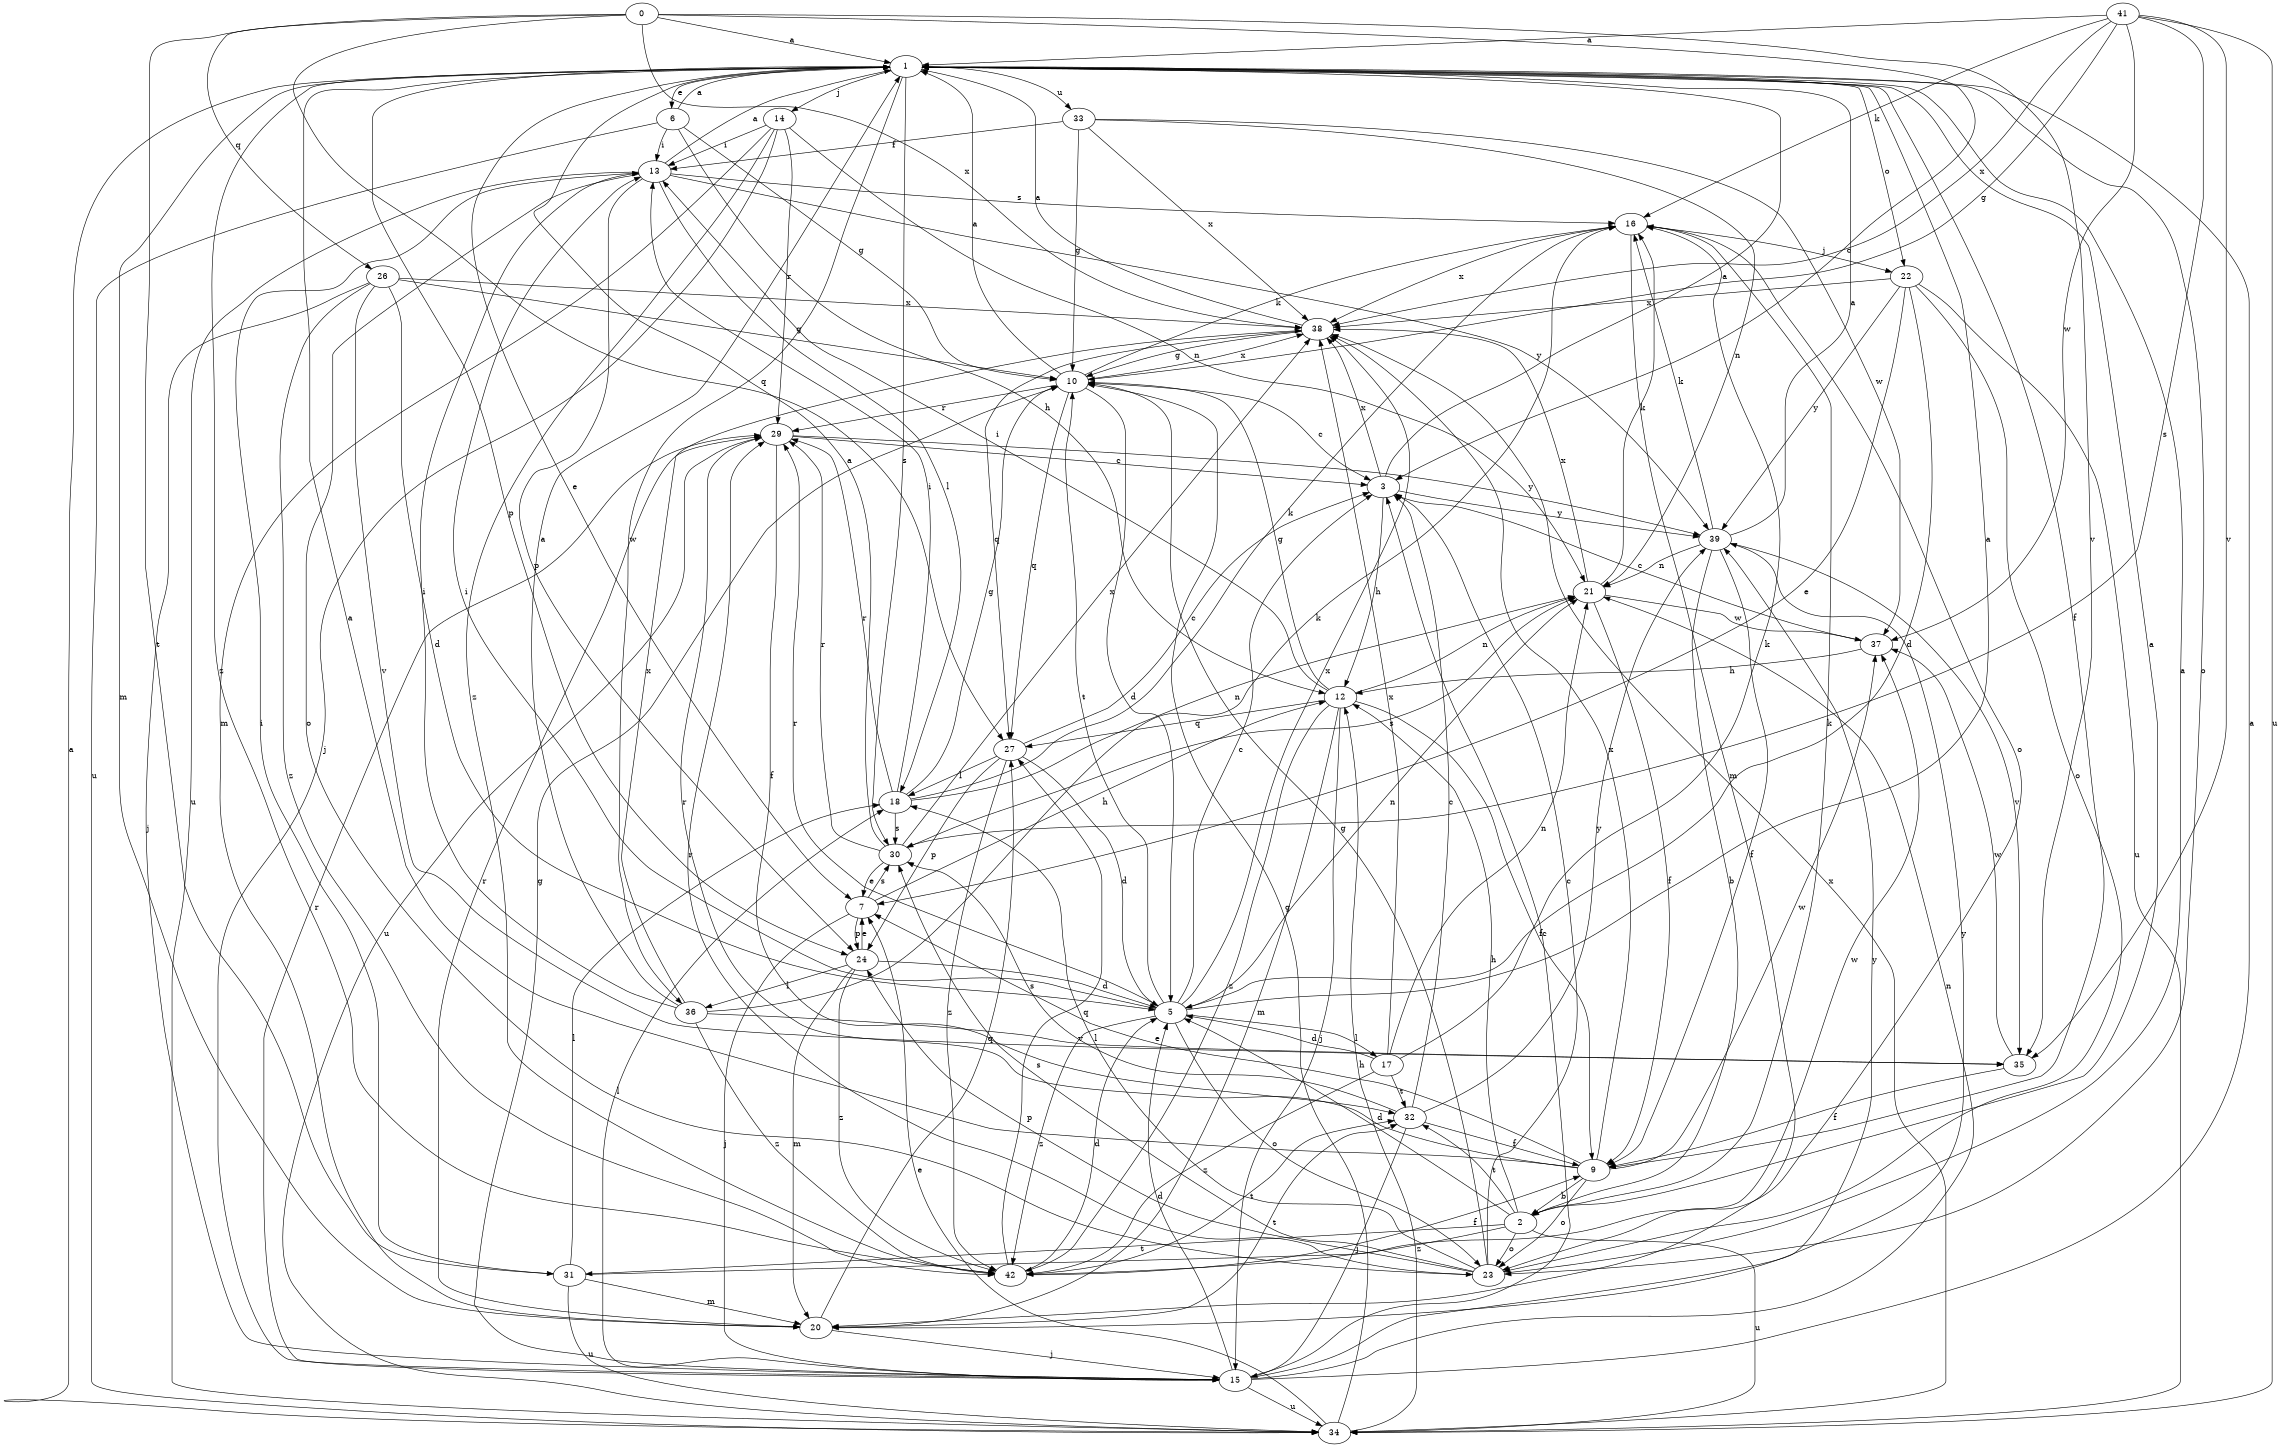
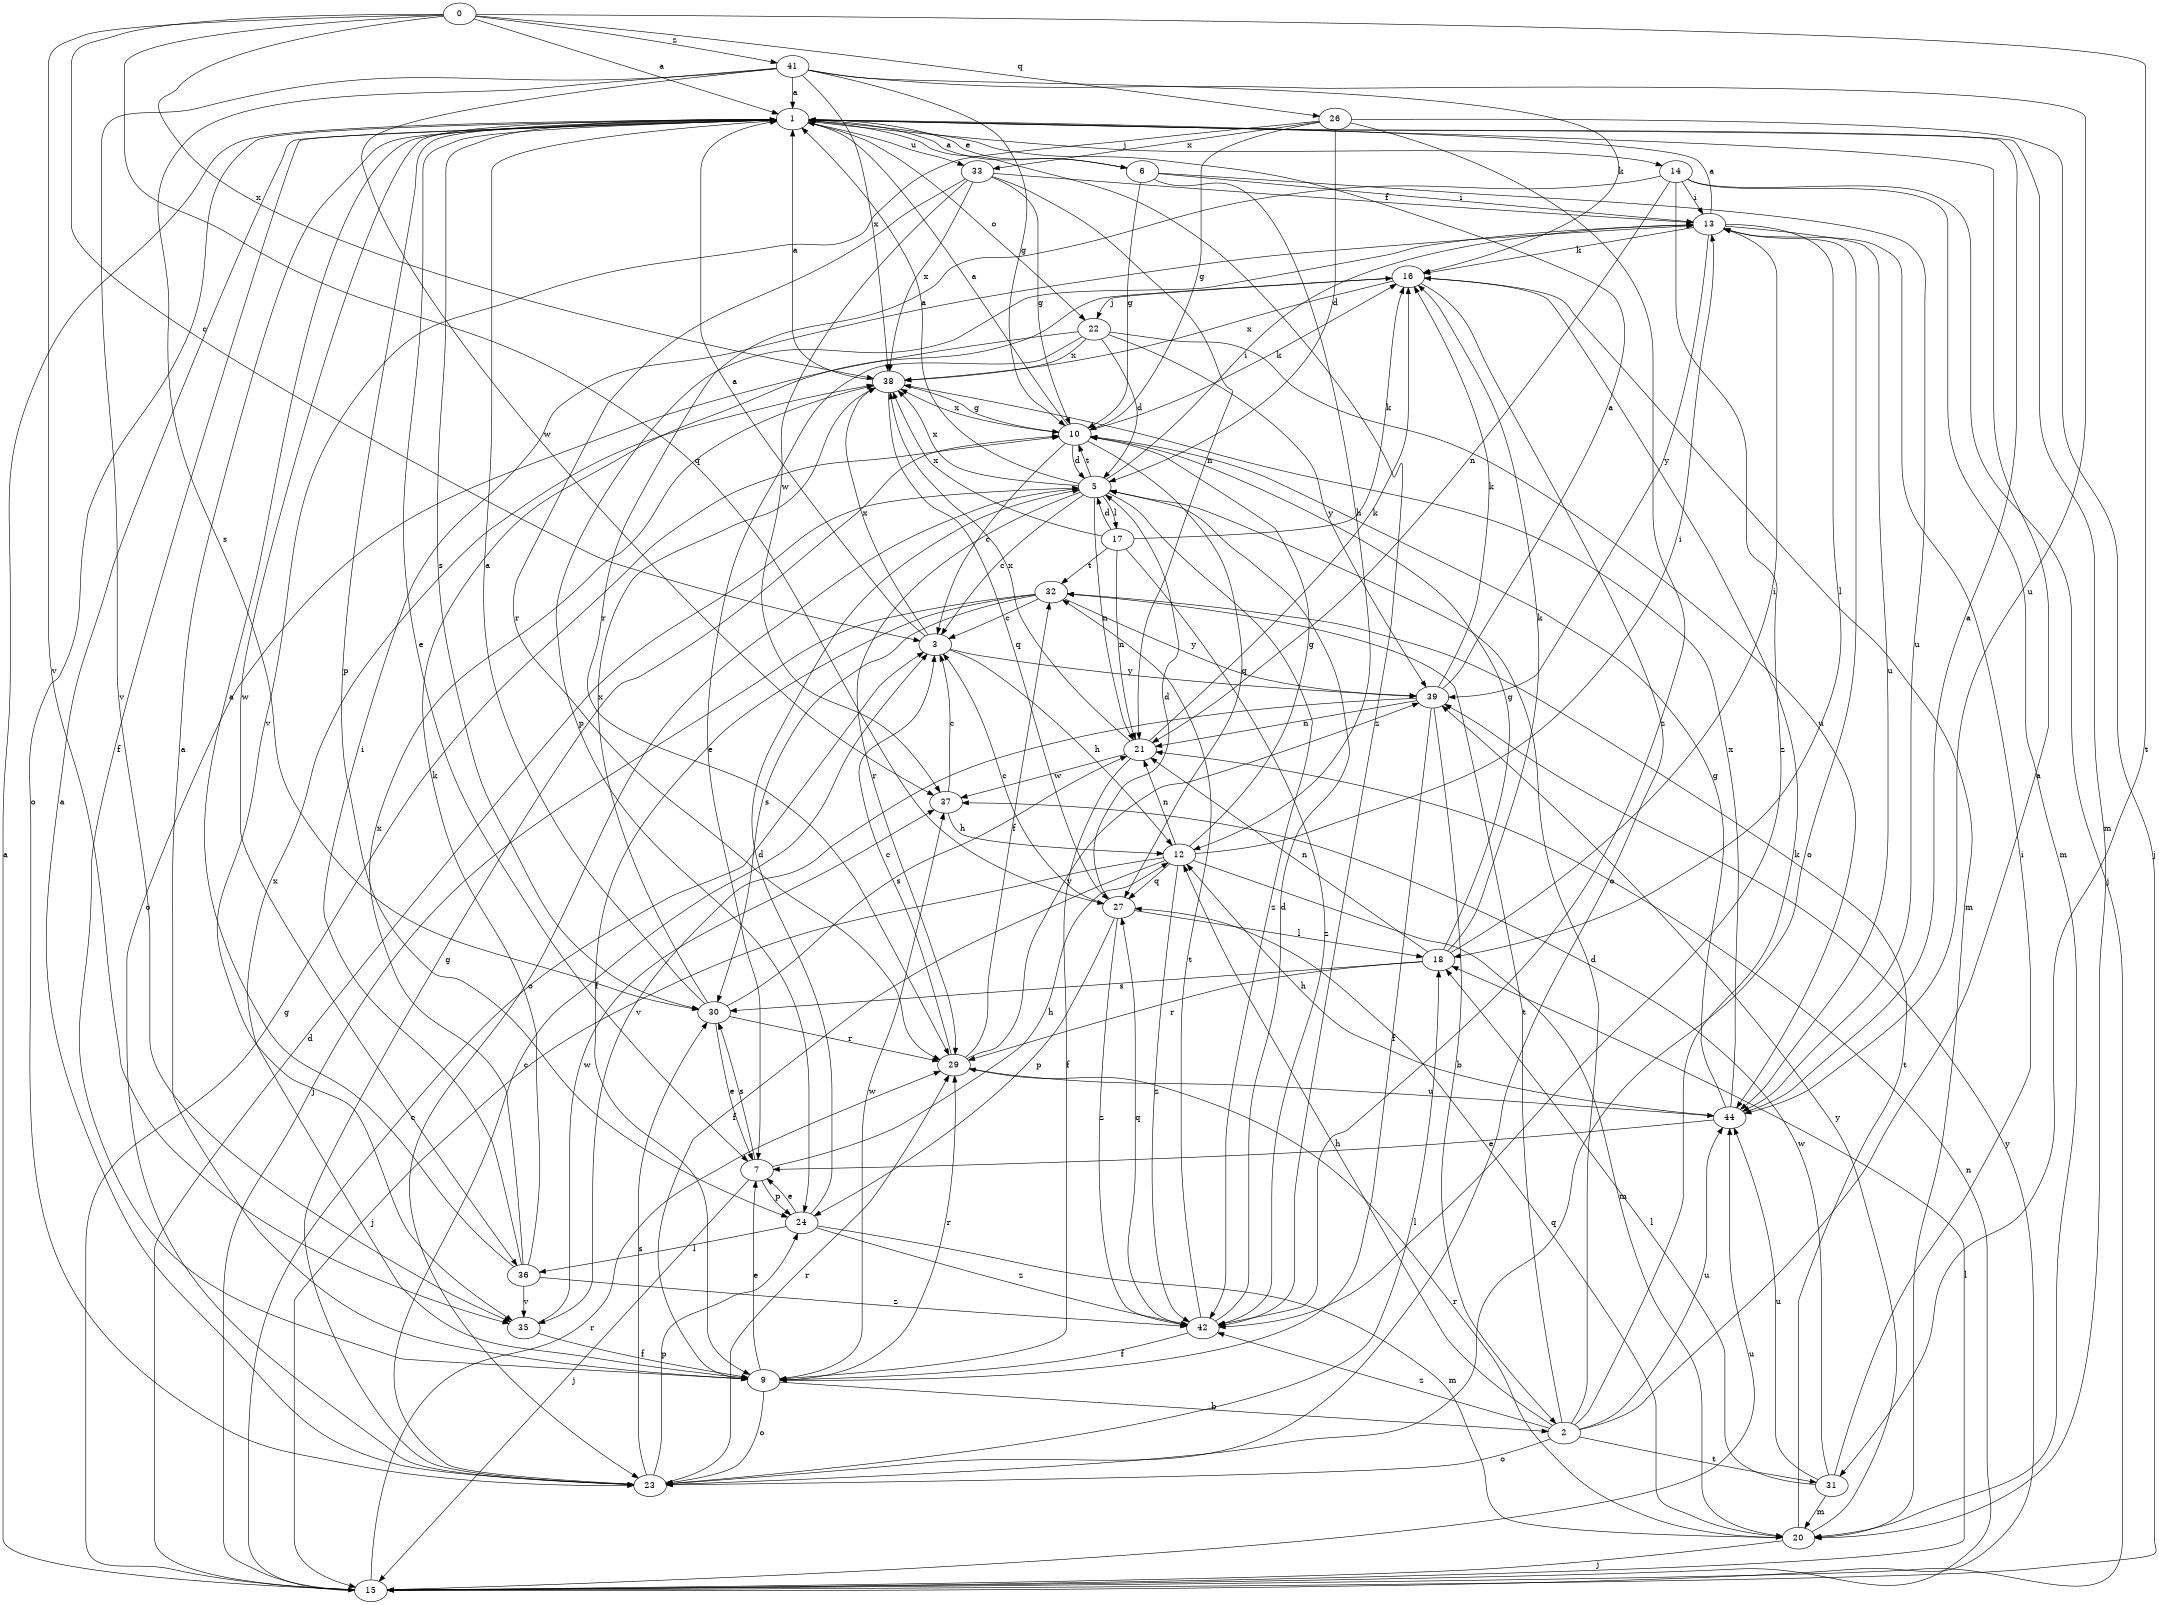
none -> (624, 36)
(1020, 198) -> (1579, 250)
(847, 303) -> (1159, 145)
(921, 409) -> (514, 597)
(1334, 1433) -> (1730, 1118)
